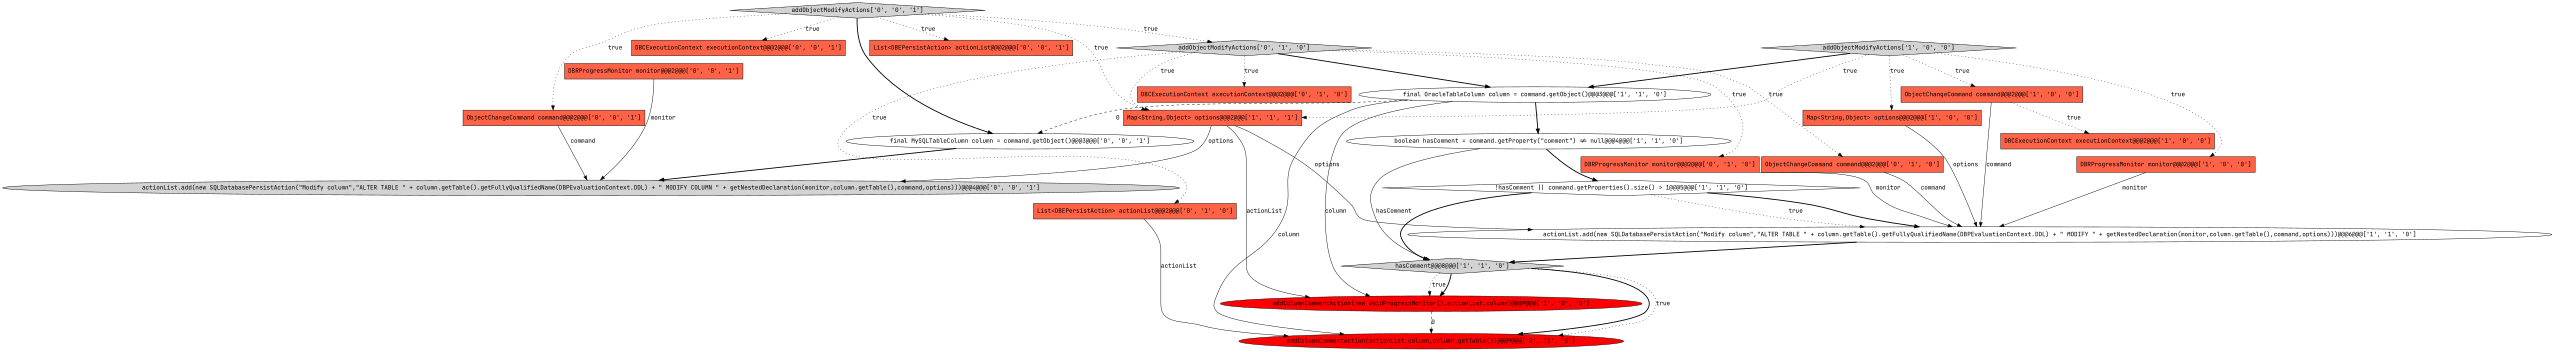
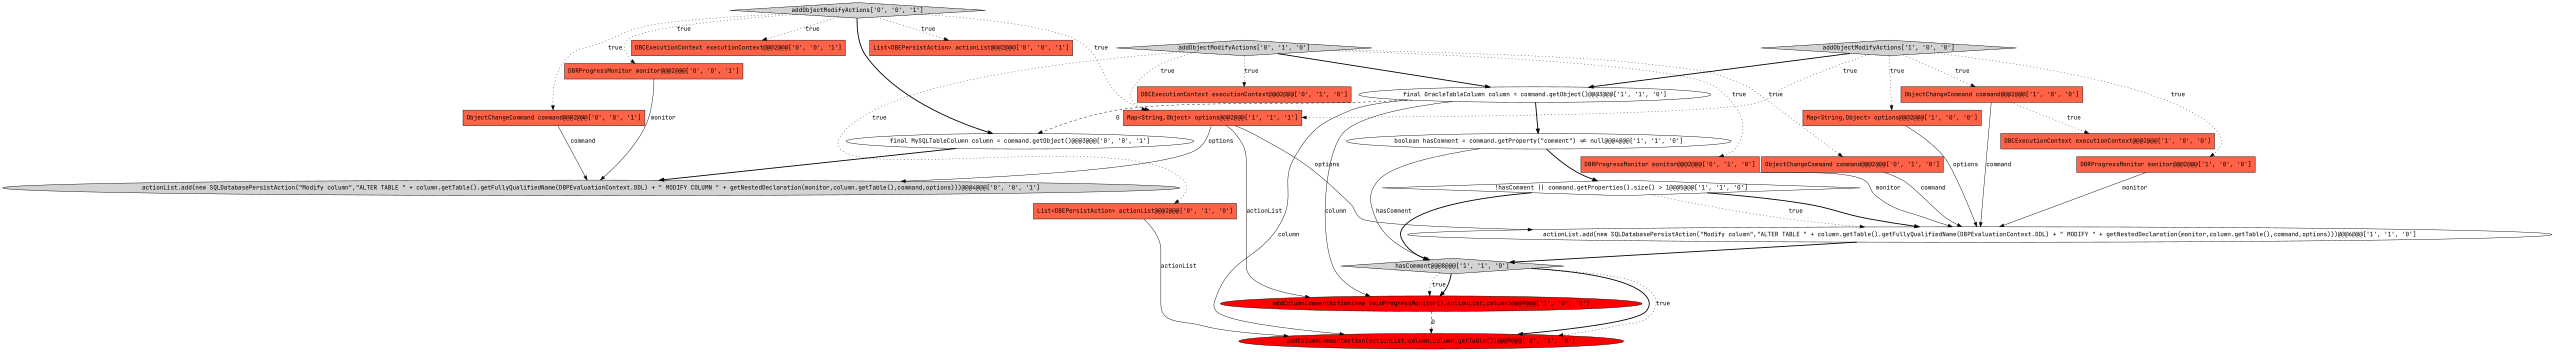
(1068, 23) -> (699, 23)
